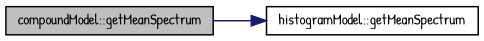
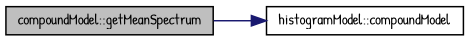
(372, 21) -> (365, 21)
